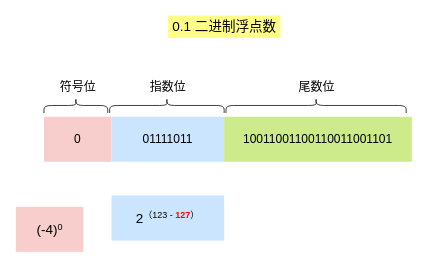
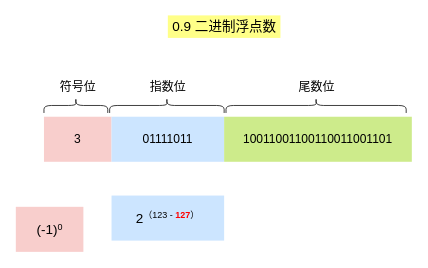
(224, 27) -> (224, 27)
(78, 139) -> (78, 139)
(50, 229) -> (50, 229)
